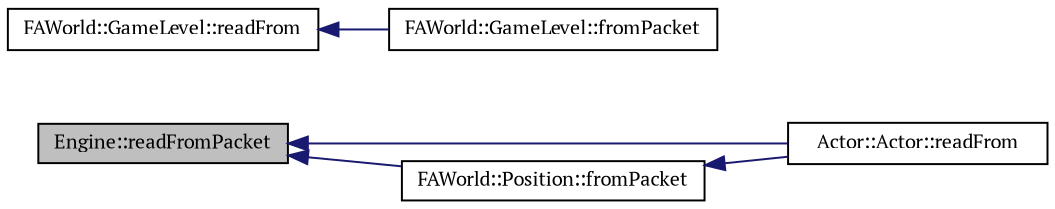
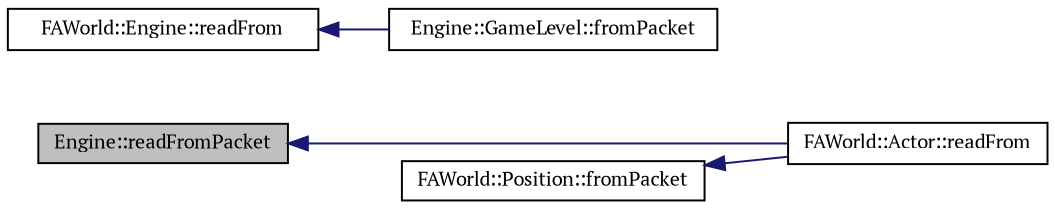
(163, 29) -> (163, 29)
(553, 29) -> (553, 29)
(918, 143) -> (918, 143)
(355, 162) -> none
